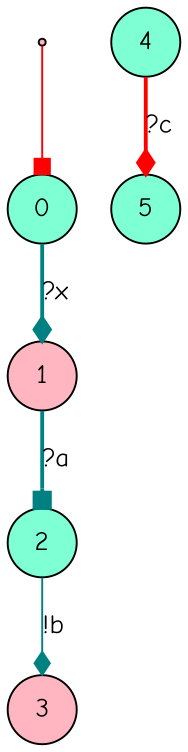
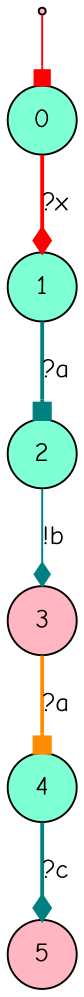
(146, 114) -> (42, 859)
(146, 209) -> (42, 954)
(42, 281) -> (42, 192)
(42, 376) -> (42, 287)
none -> (42, 694)
